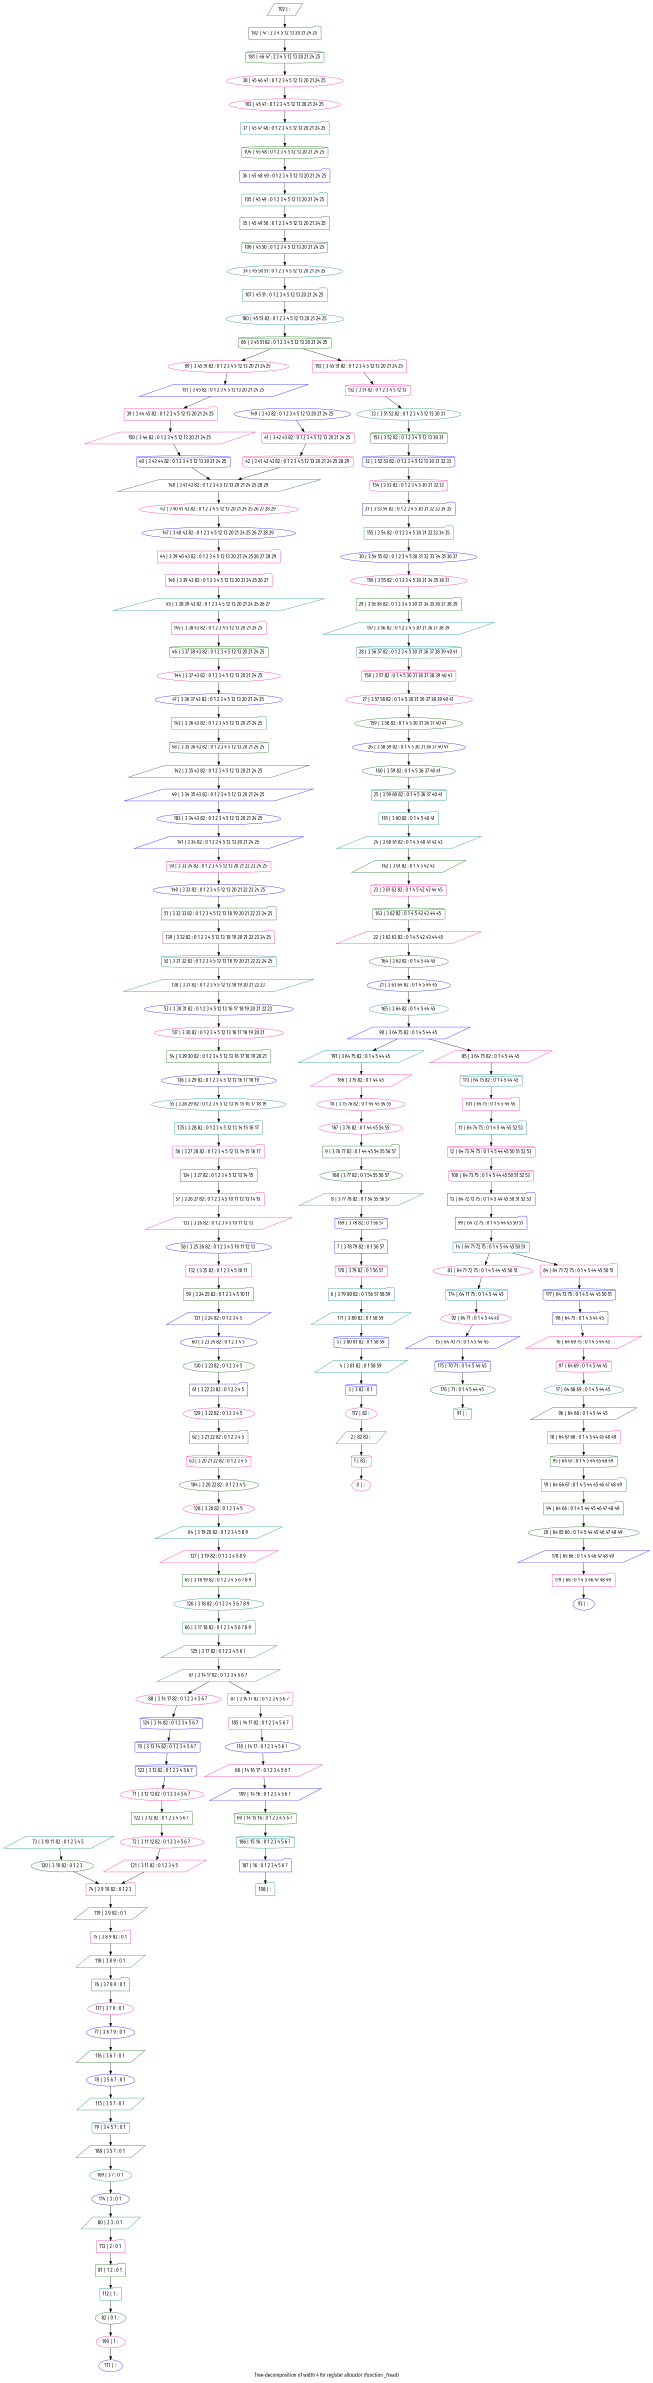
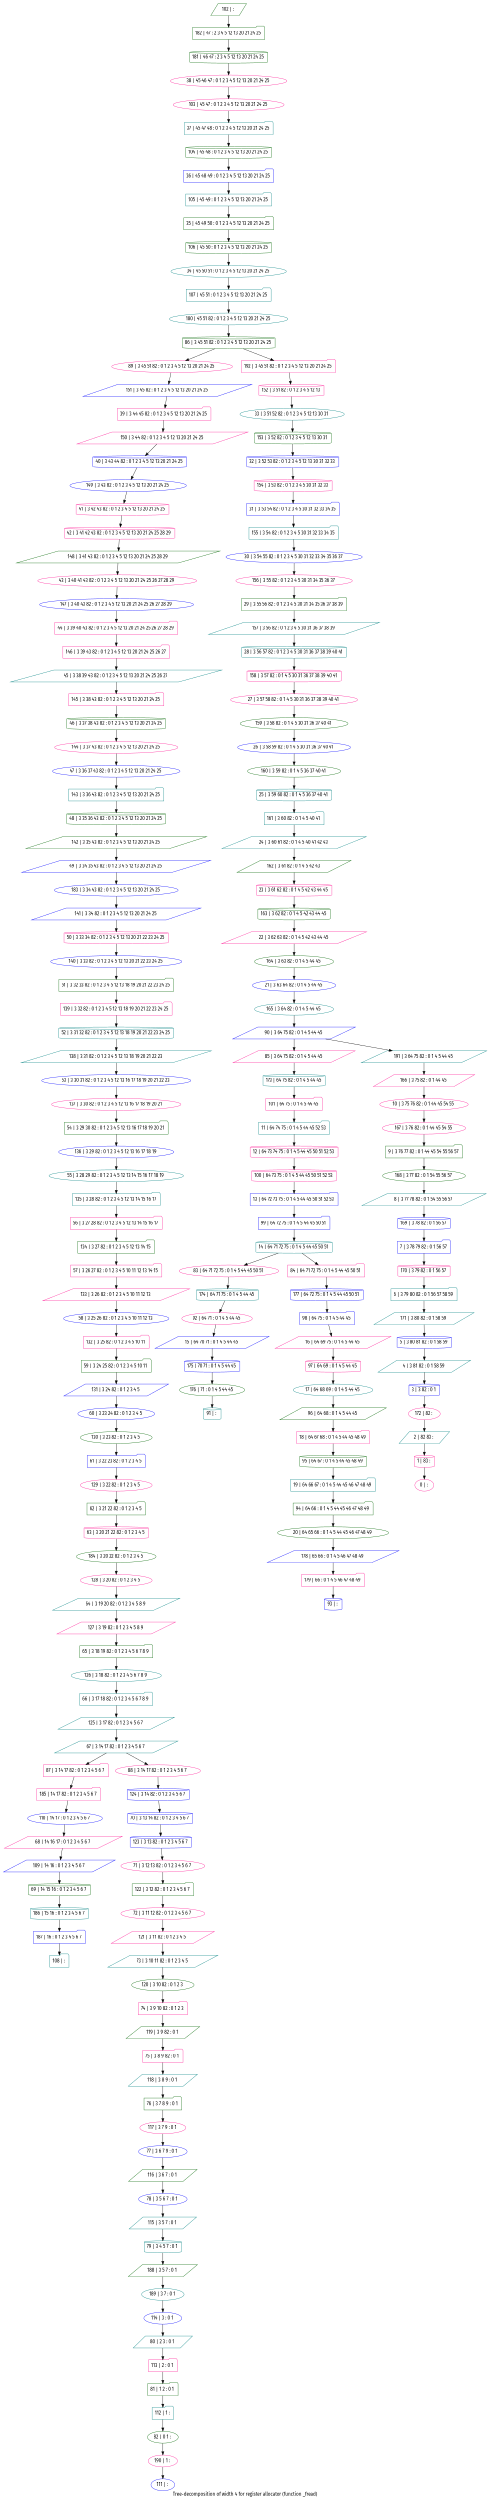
(200, 473) -> (135, 472)
(584, 1604) -> (333, 1604)
(134, 1877) -> (163, 1948)
